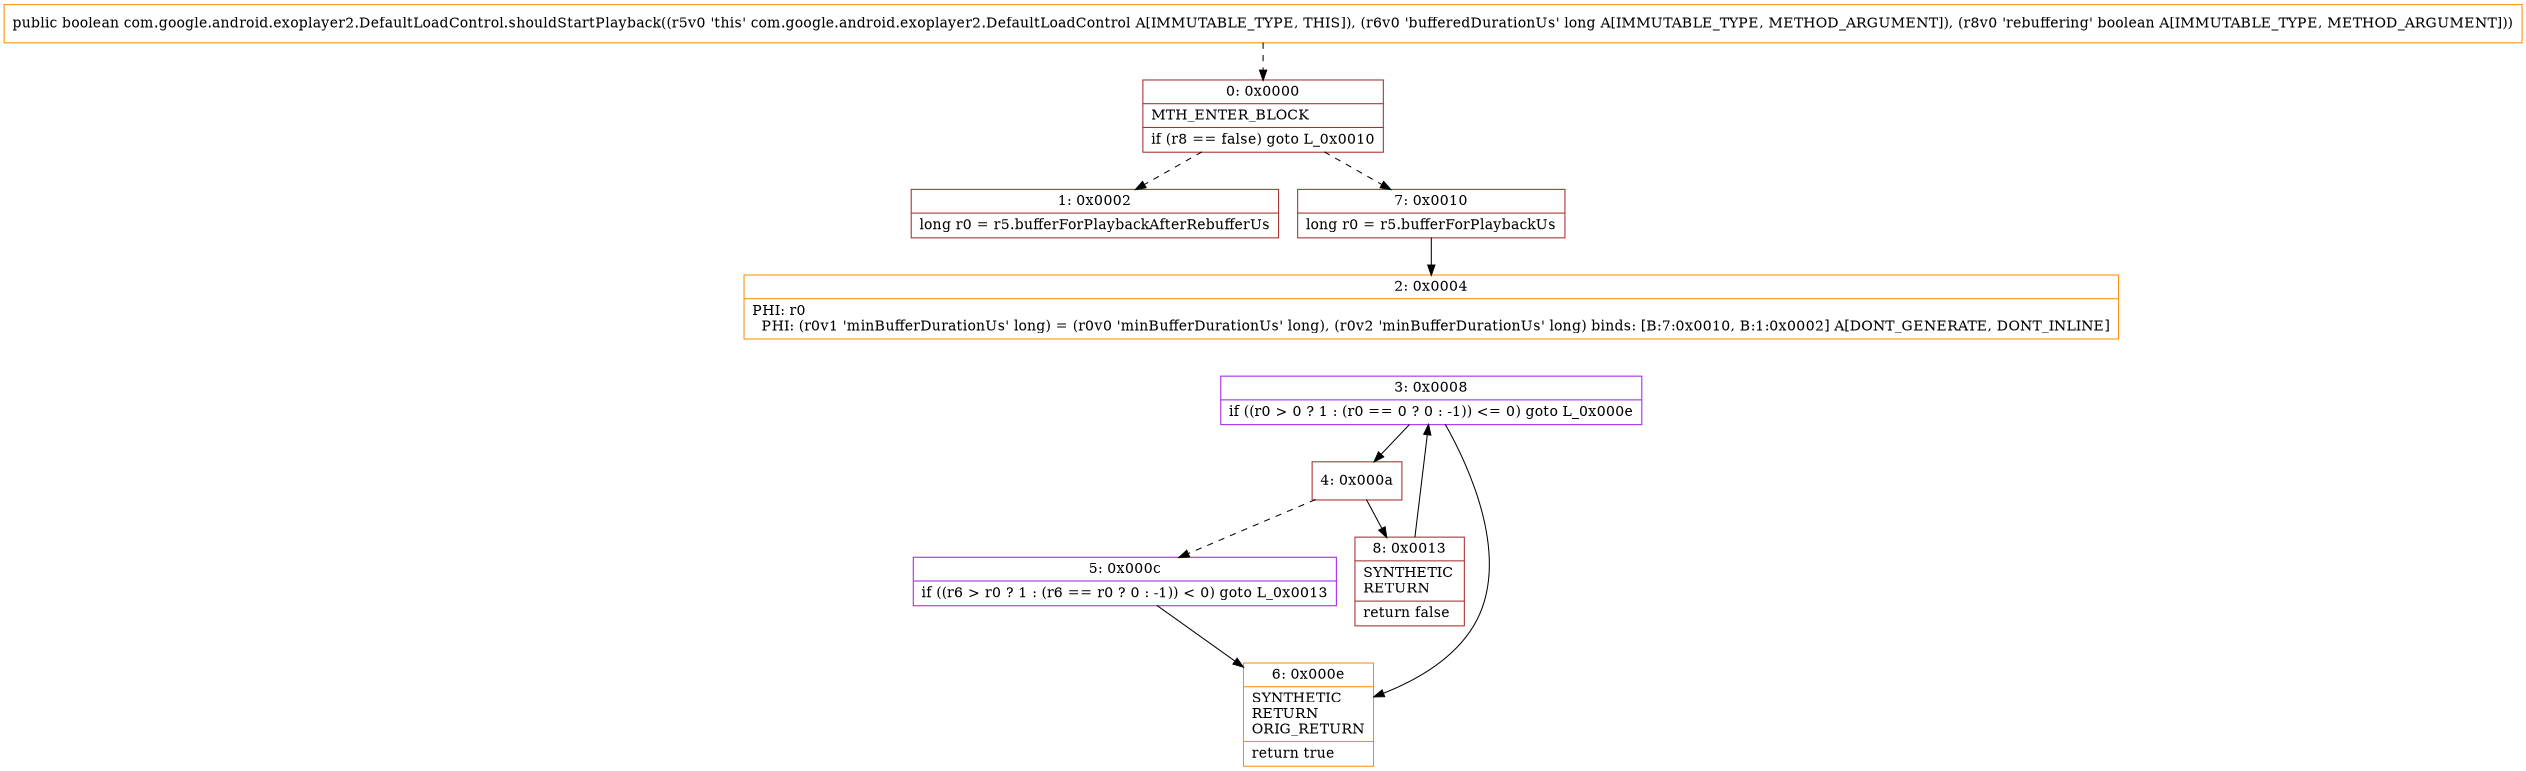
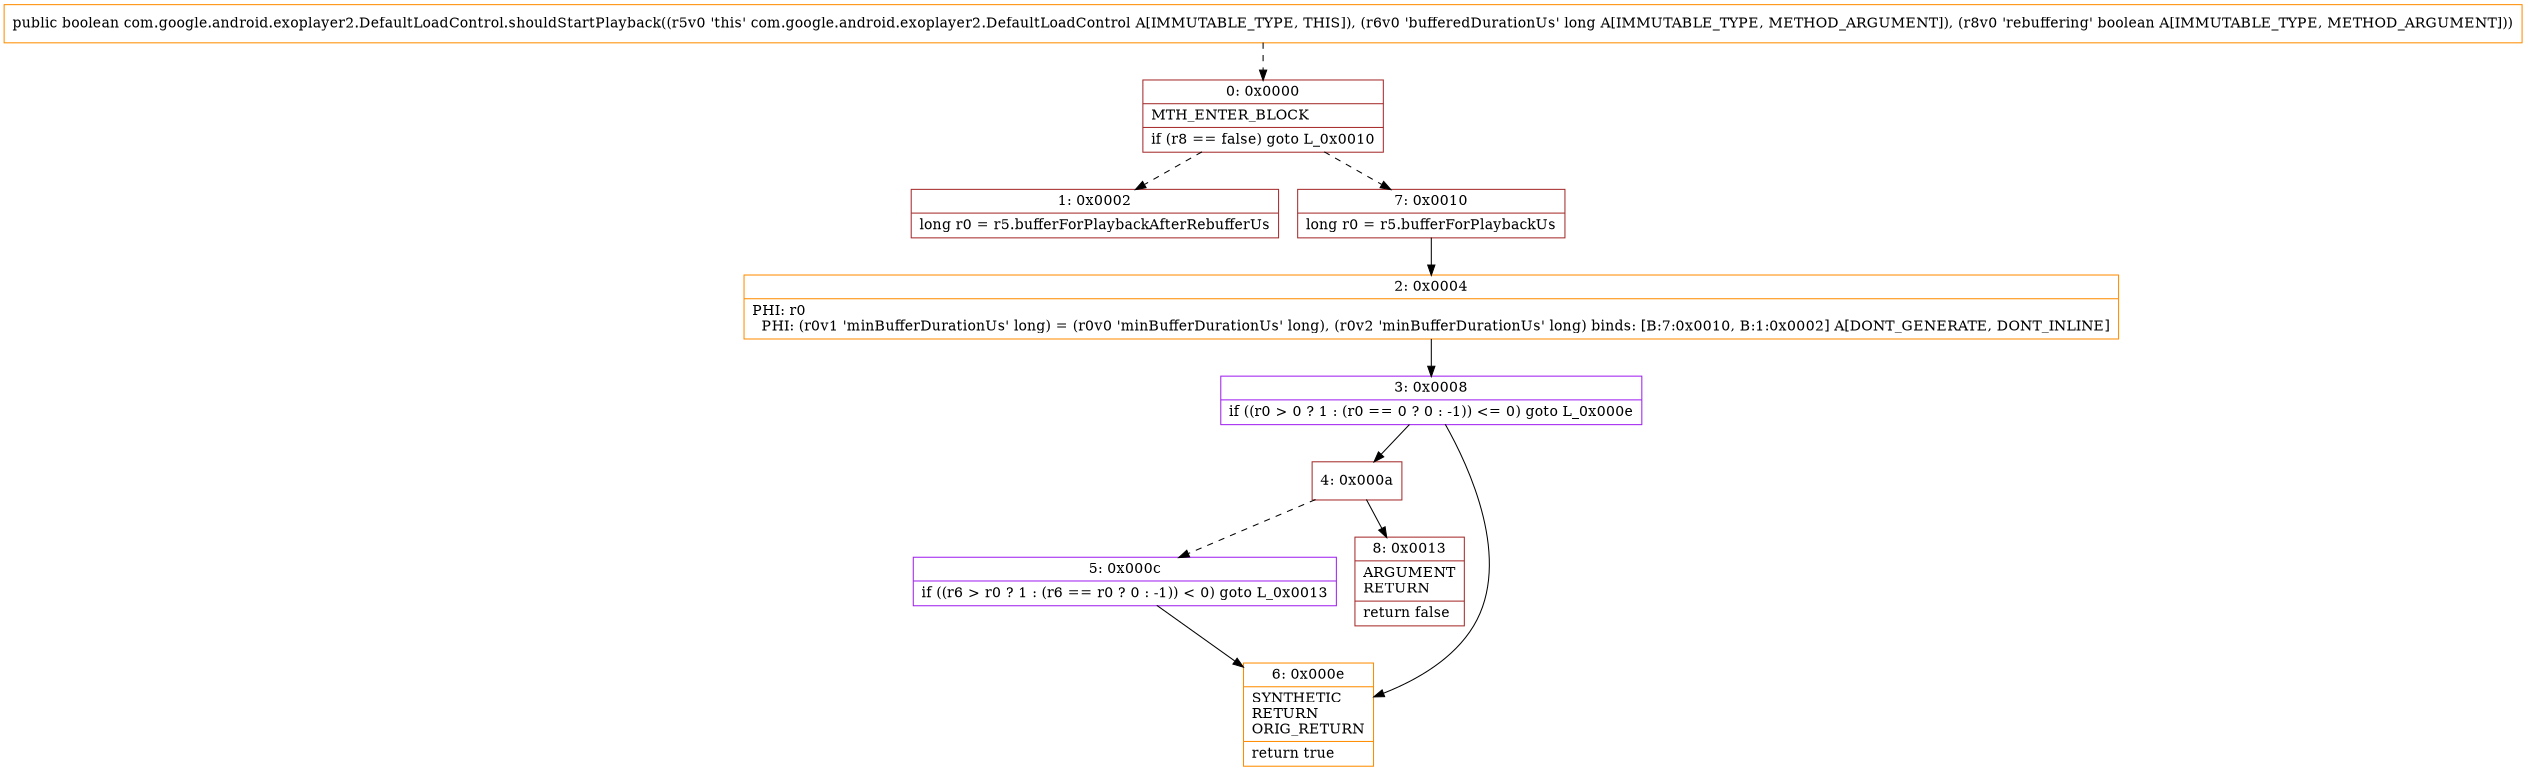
(1421, 486) -> (1431, 353)
(1409, 573) -> (1410, 573)
